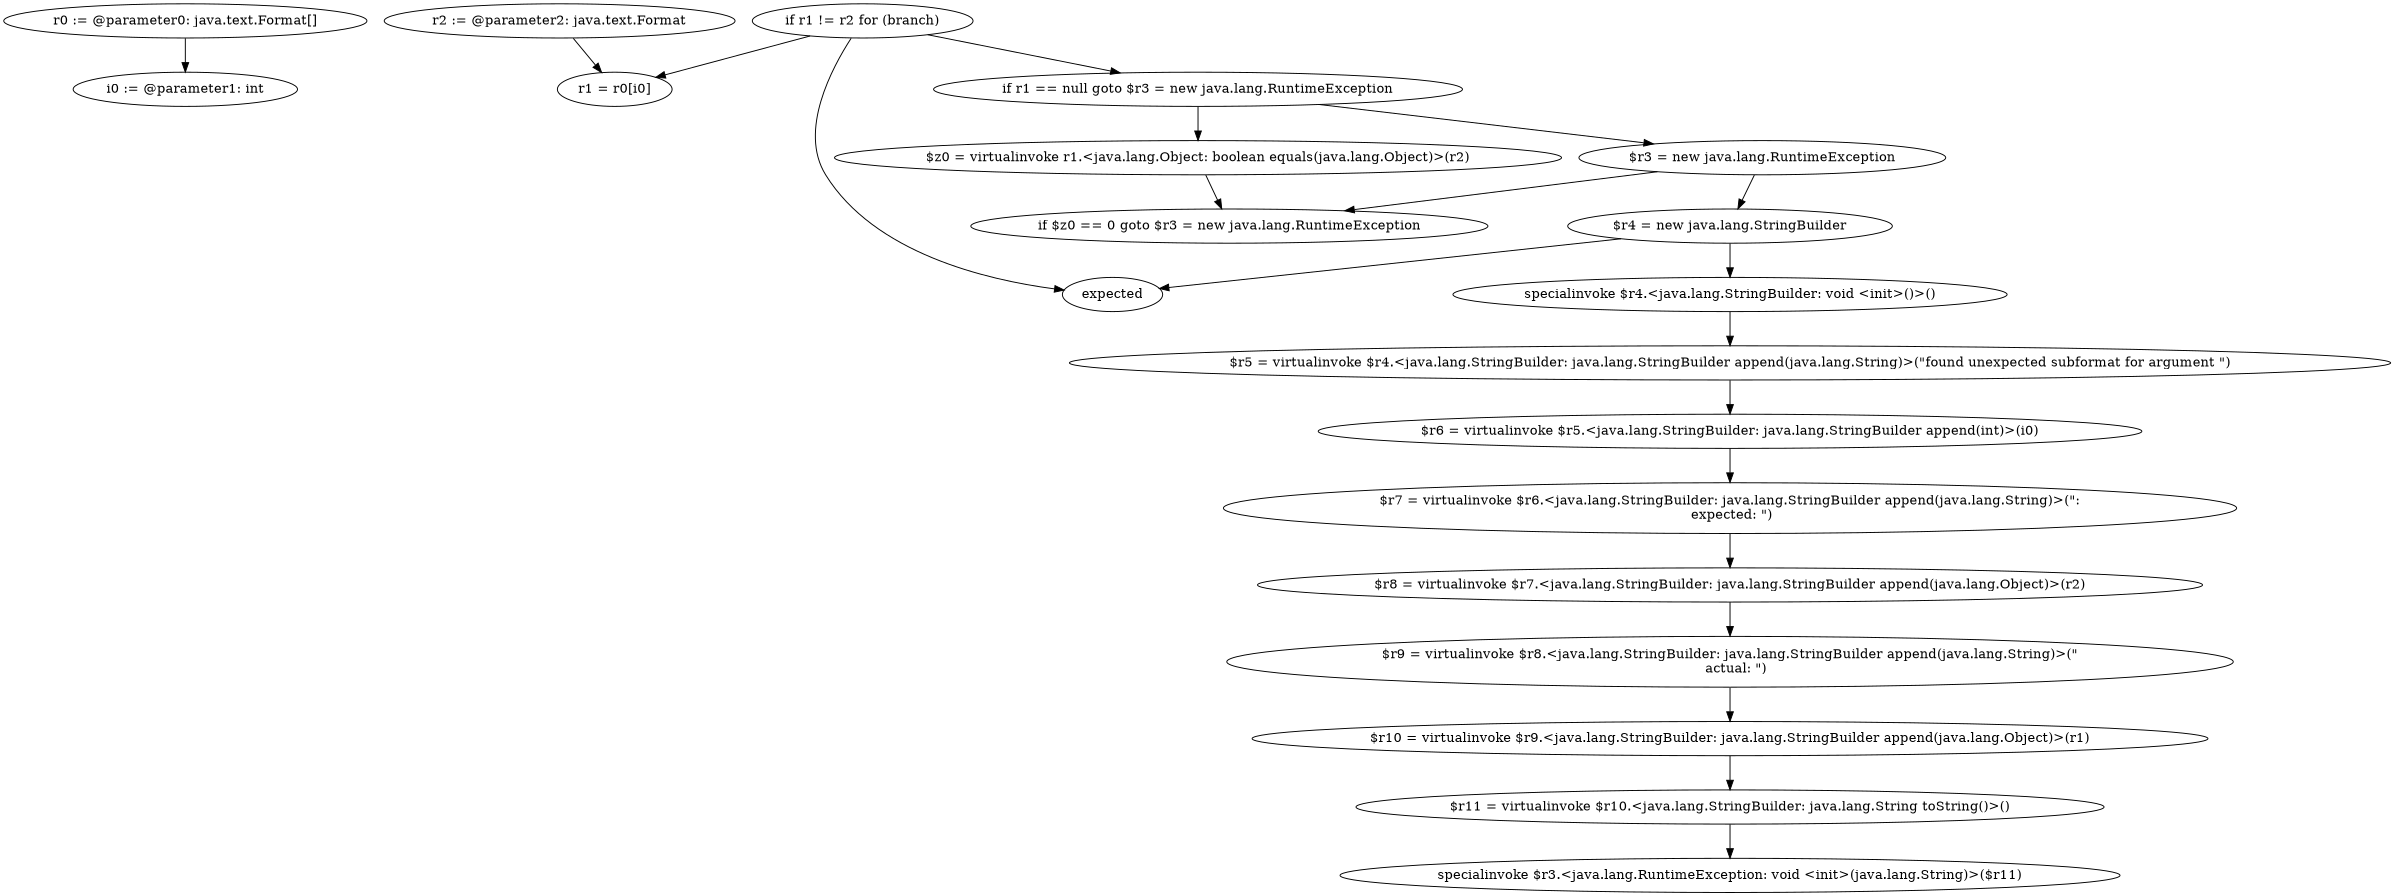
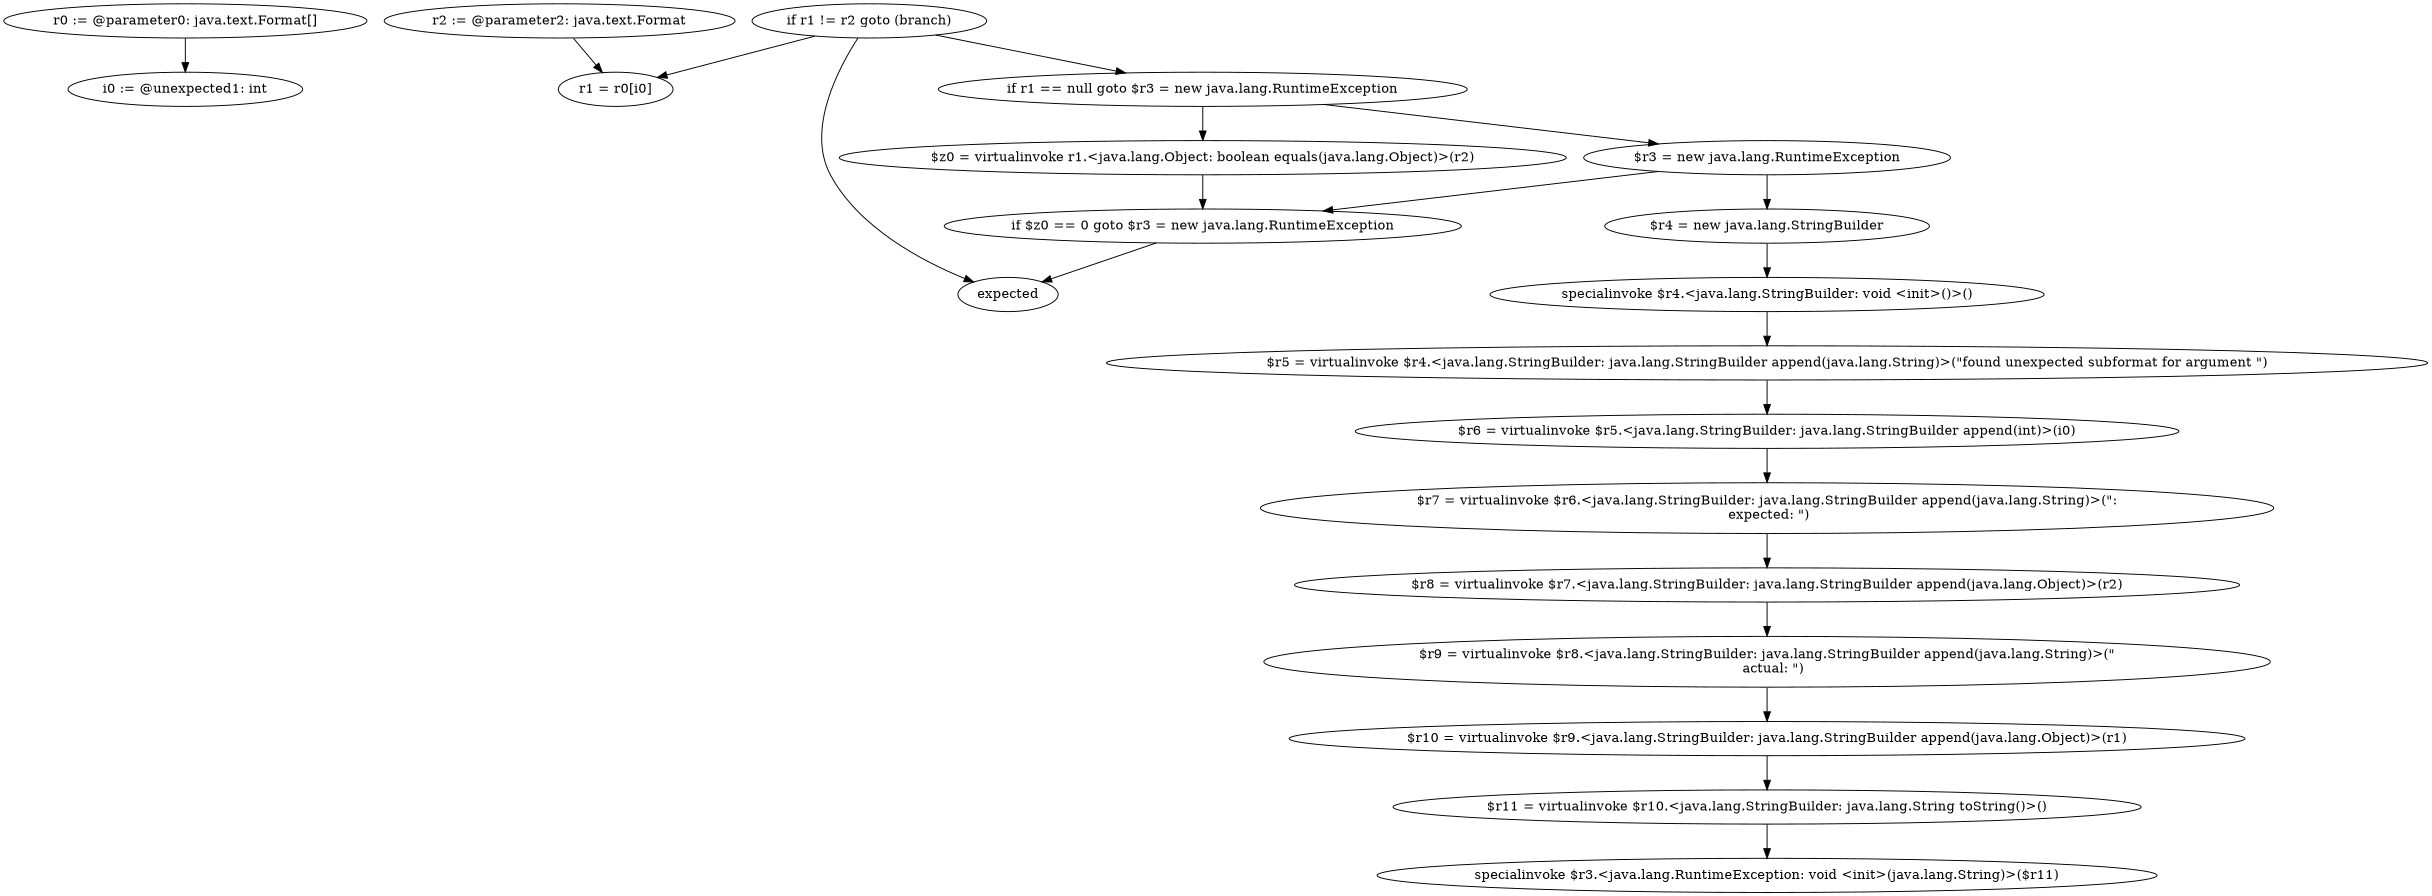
(863, 21) -> (869, 21)
(185, 89) -> (185, 89)
(1395, 263) -> (1104, 261)
